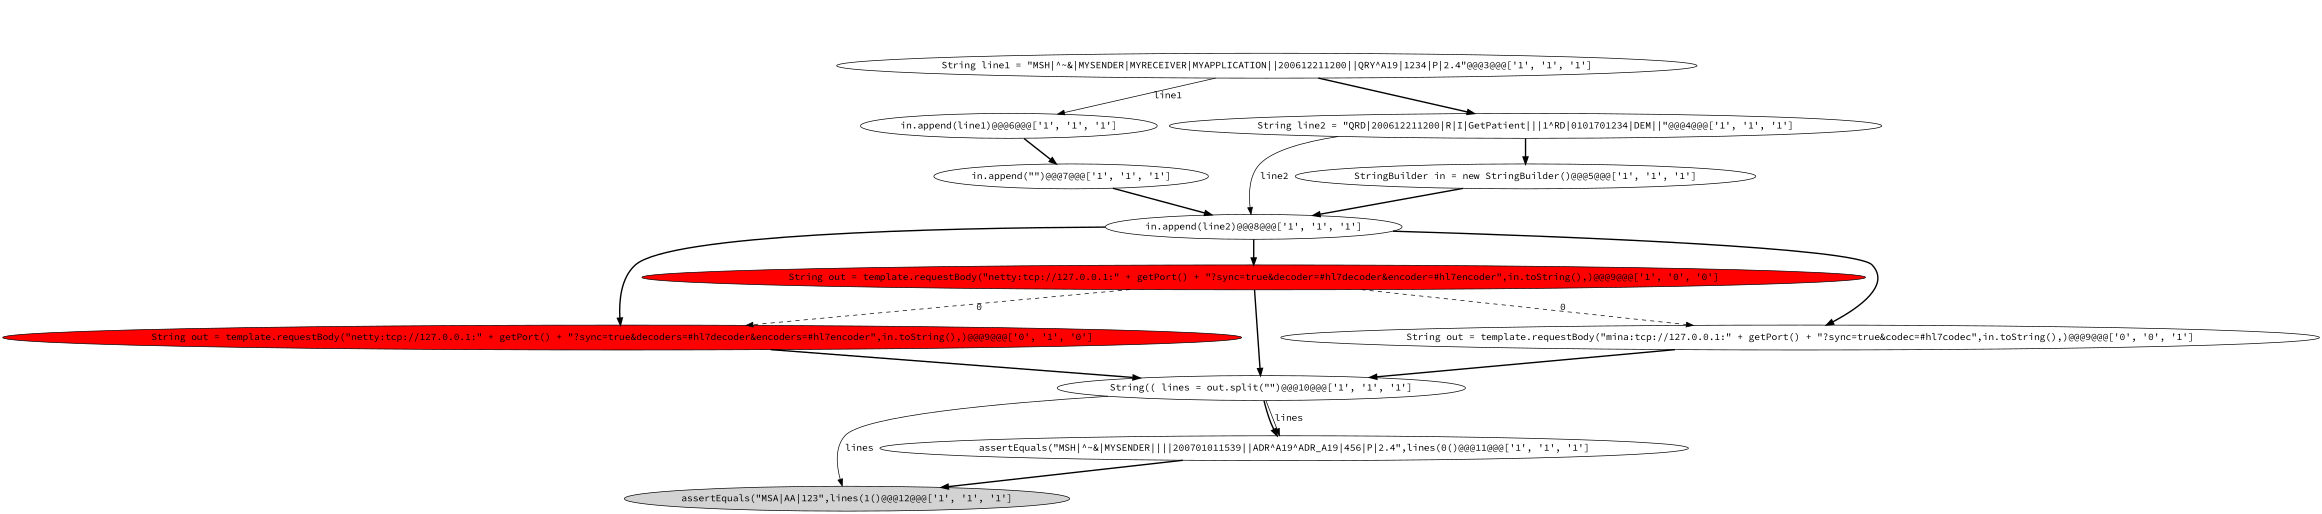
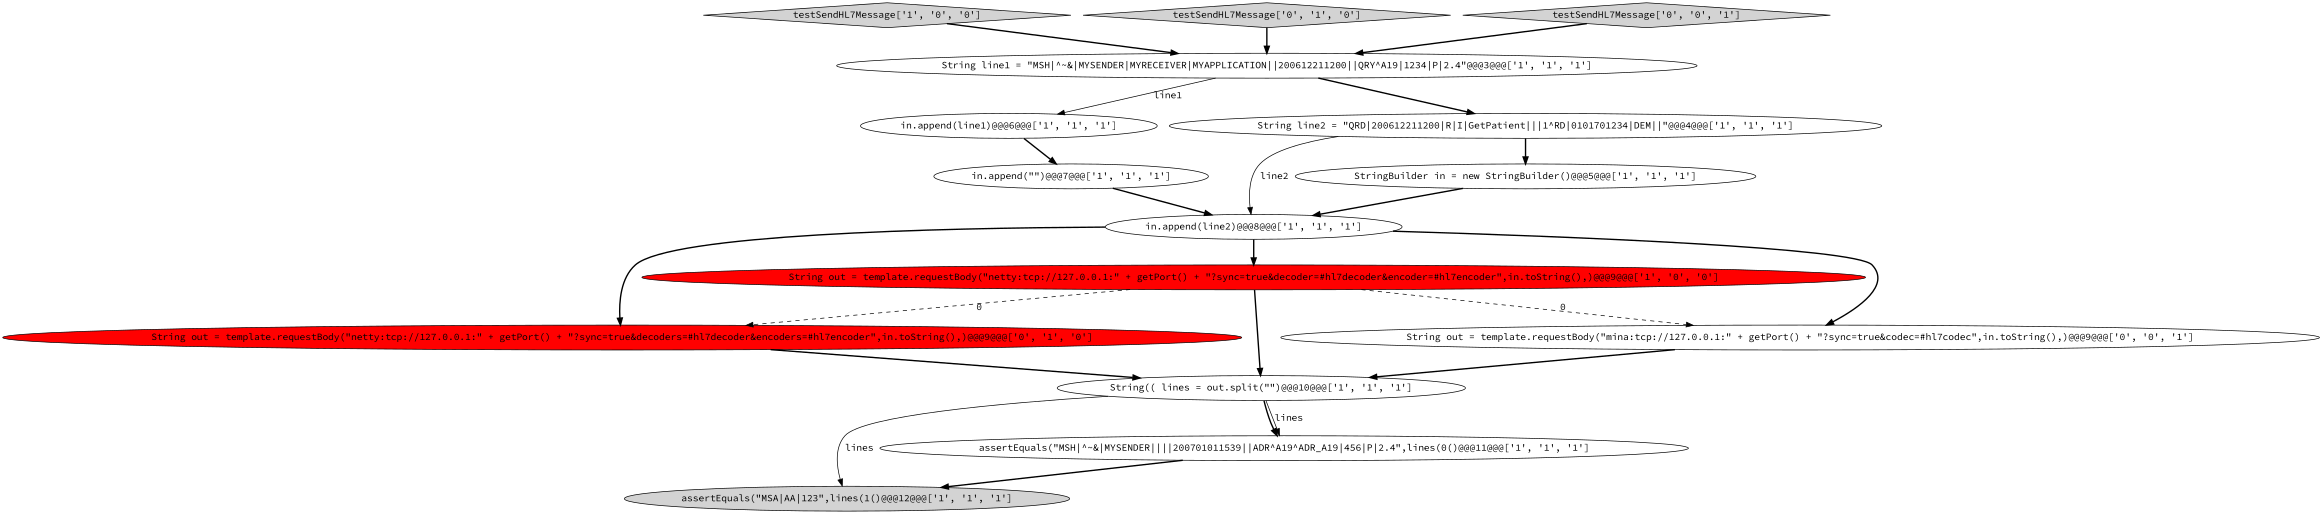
none -> (887, 15)
none -> (1267, 15)
none -> (1647, 15)
